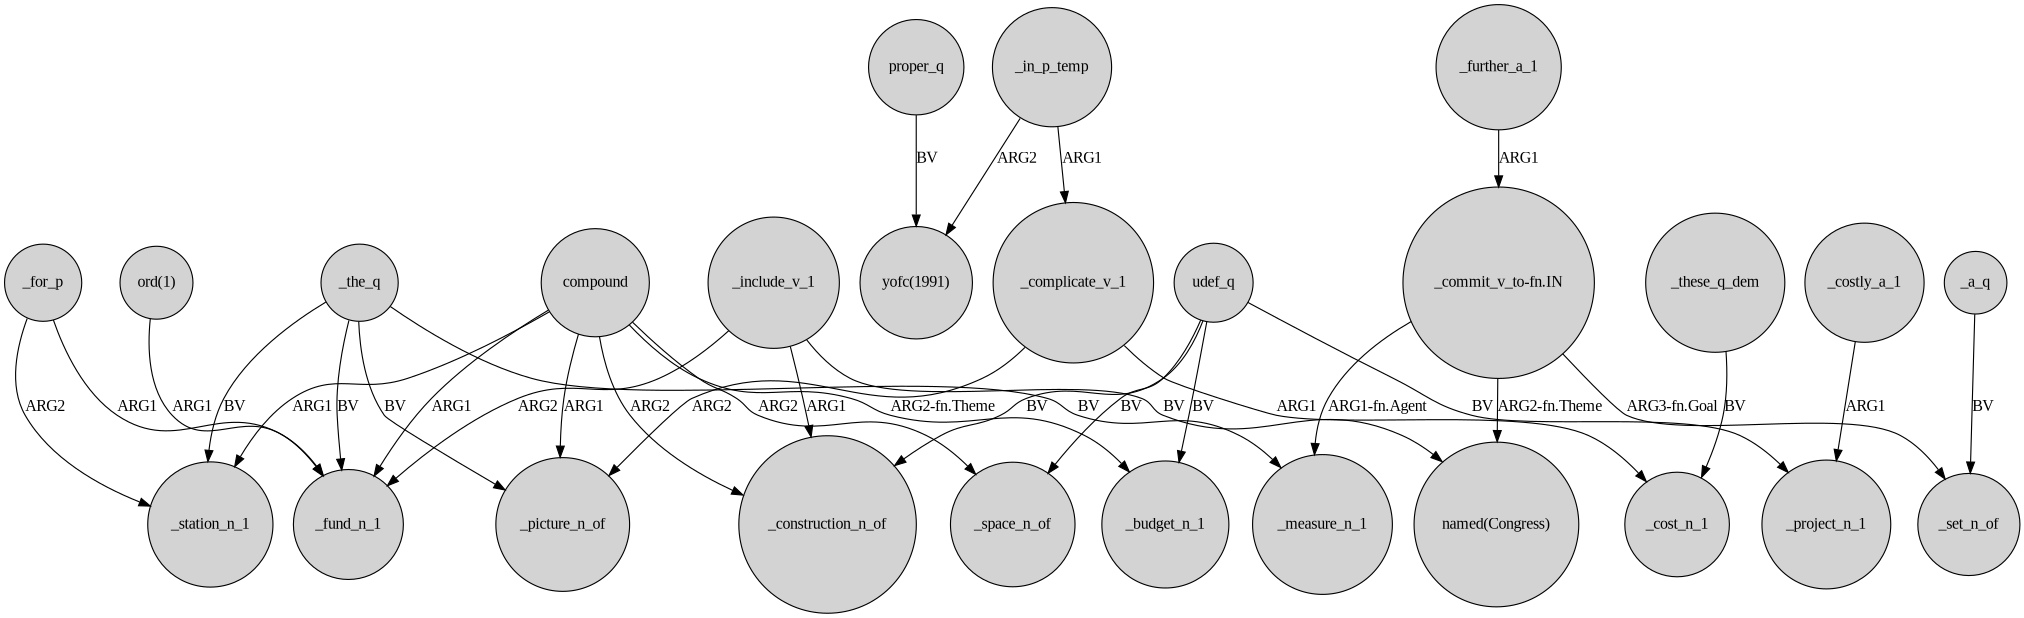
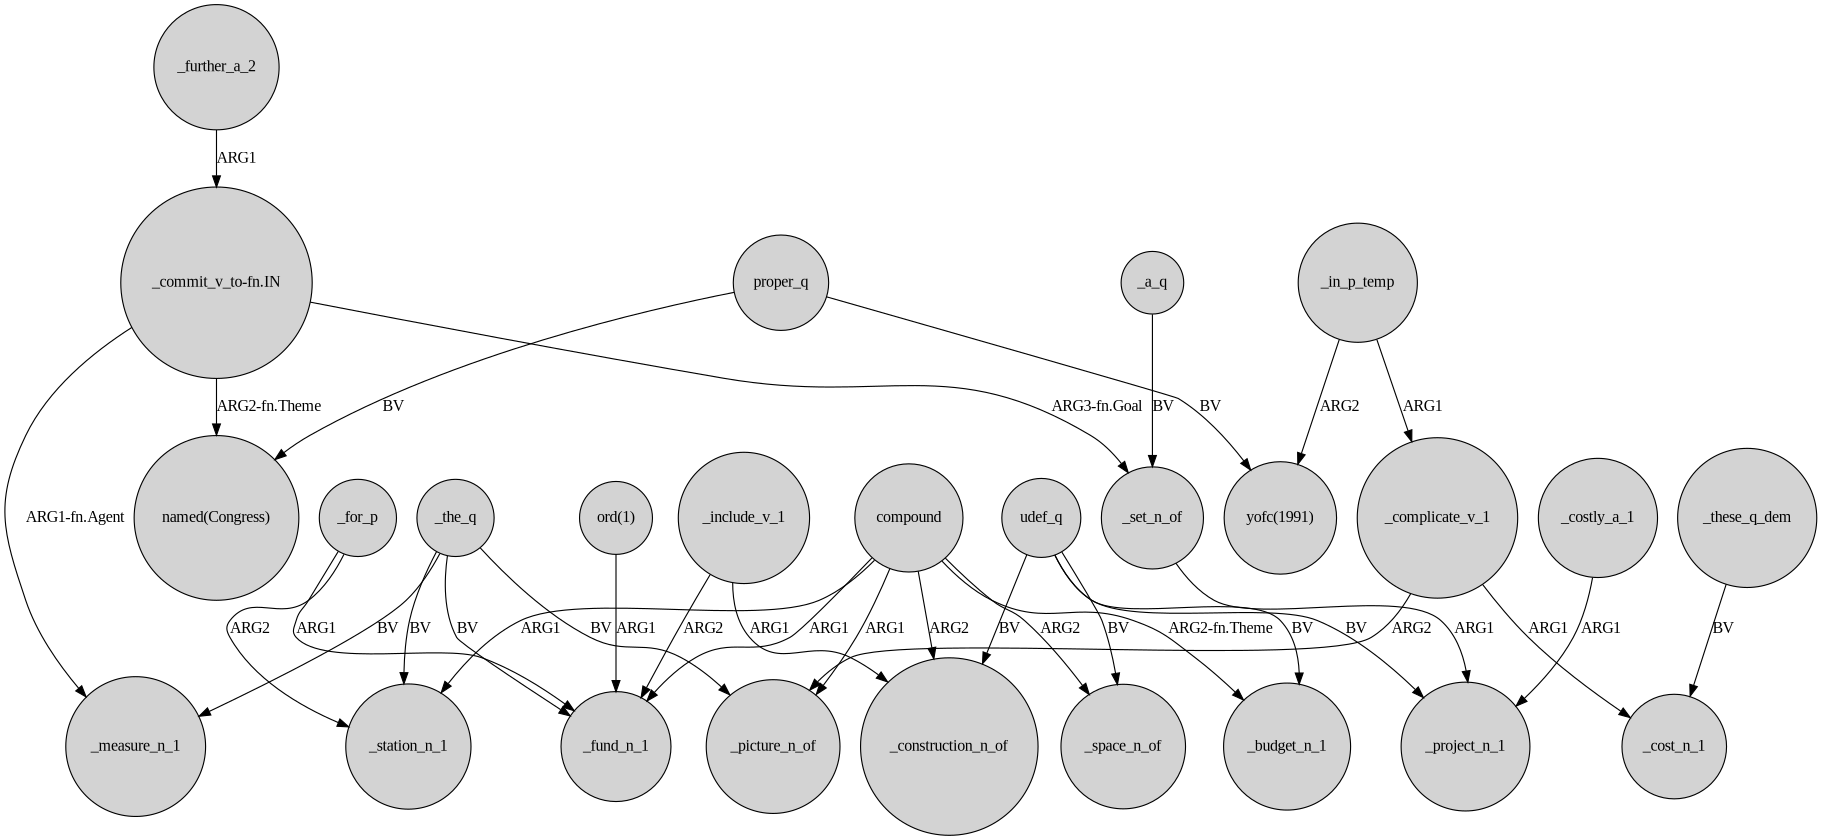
(1499, 67) -> (216, 67)
(1150, 404) -> (502, 353)
none -> (1330, 607)
